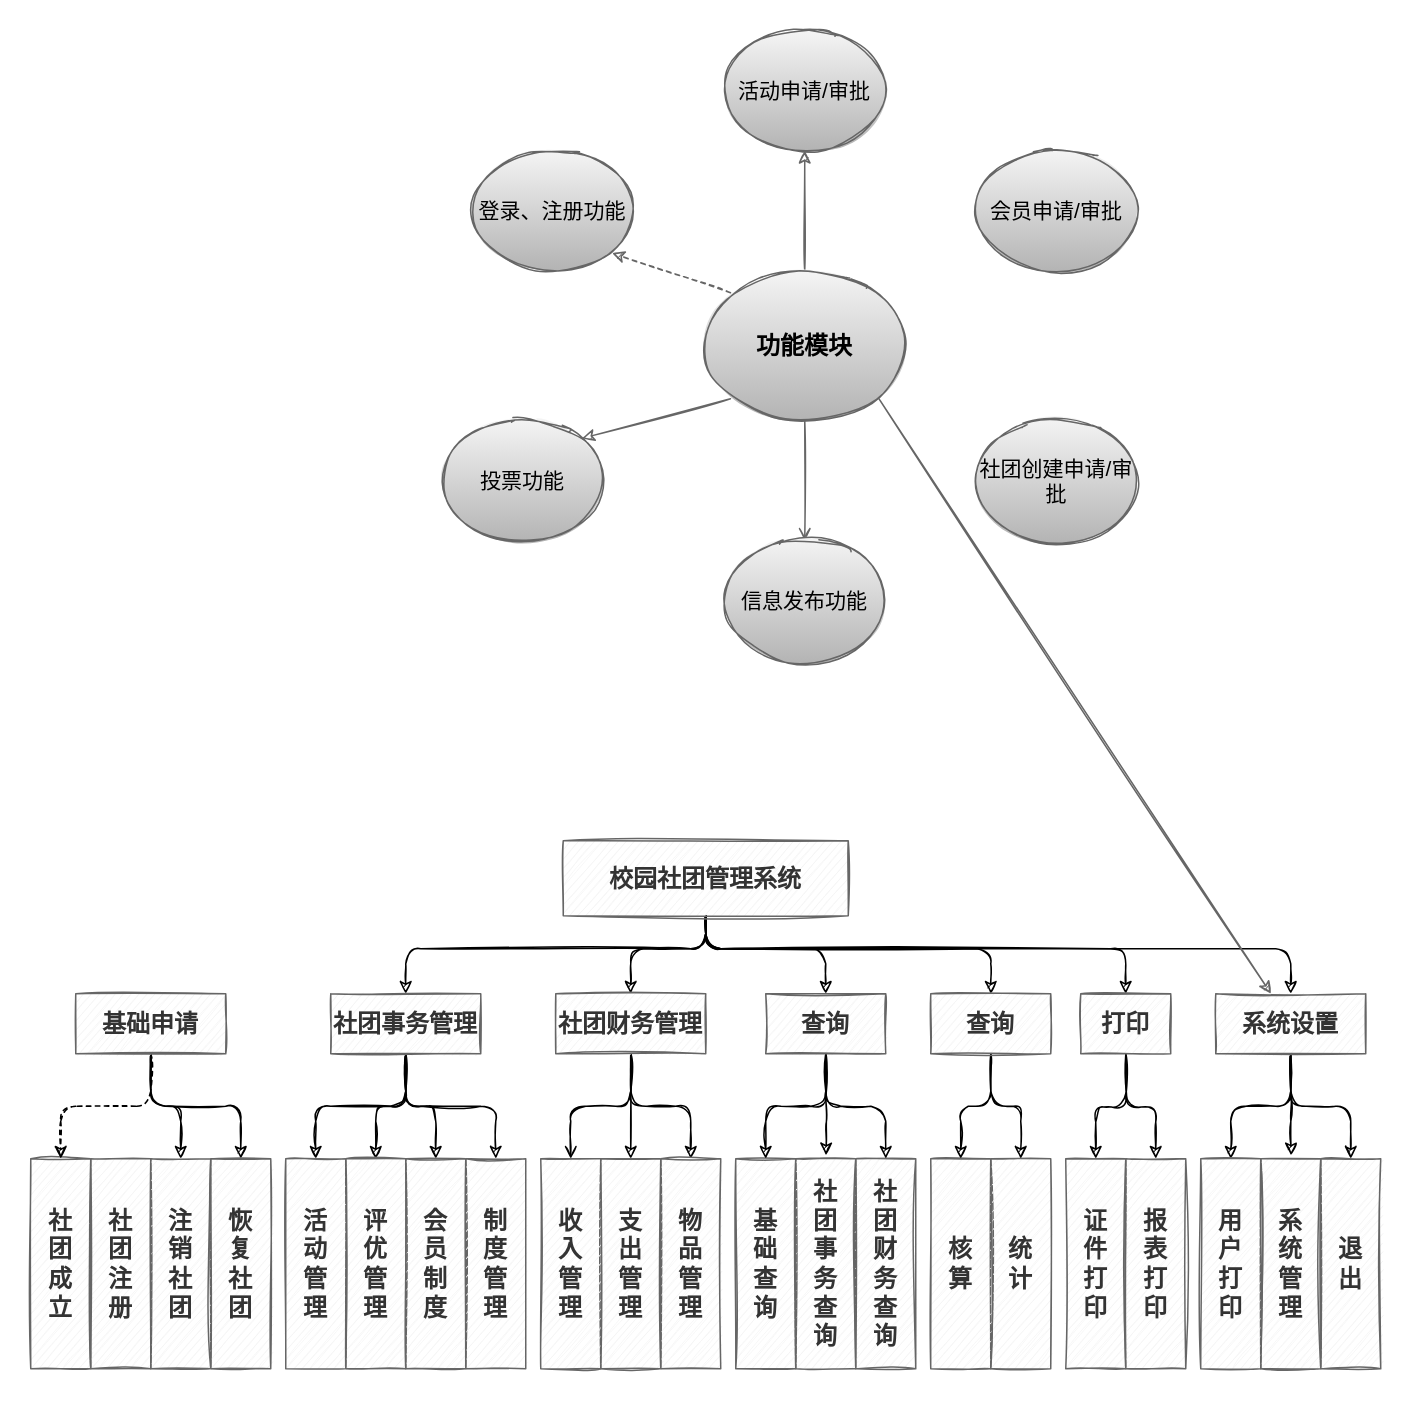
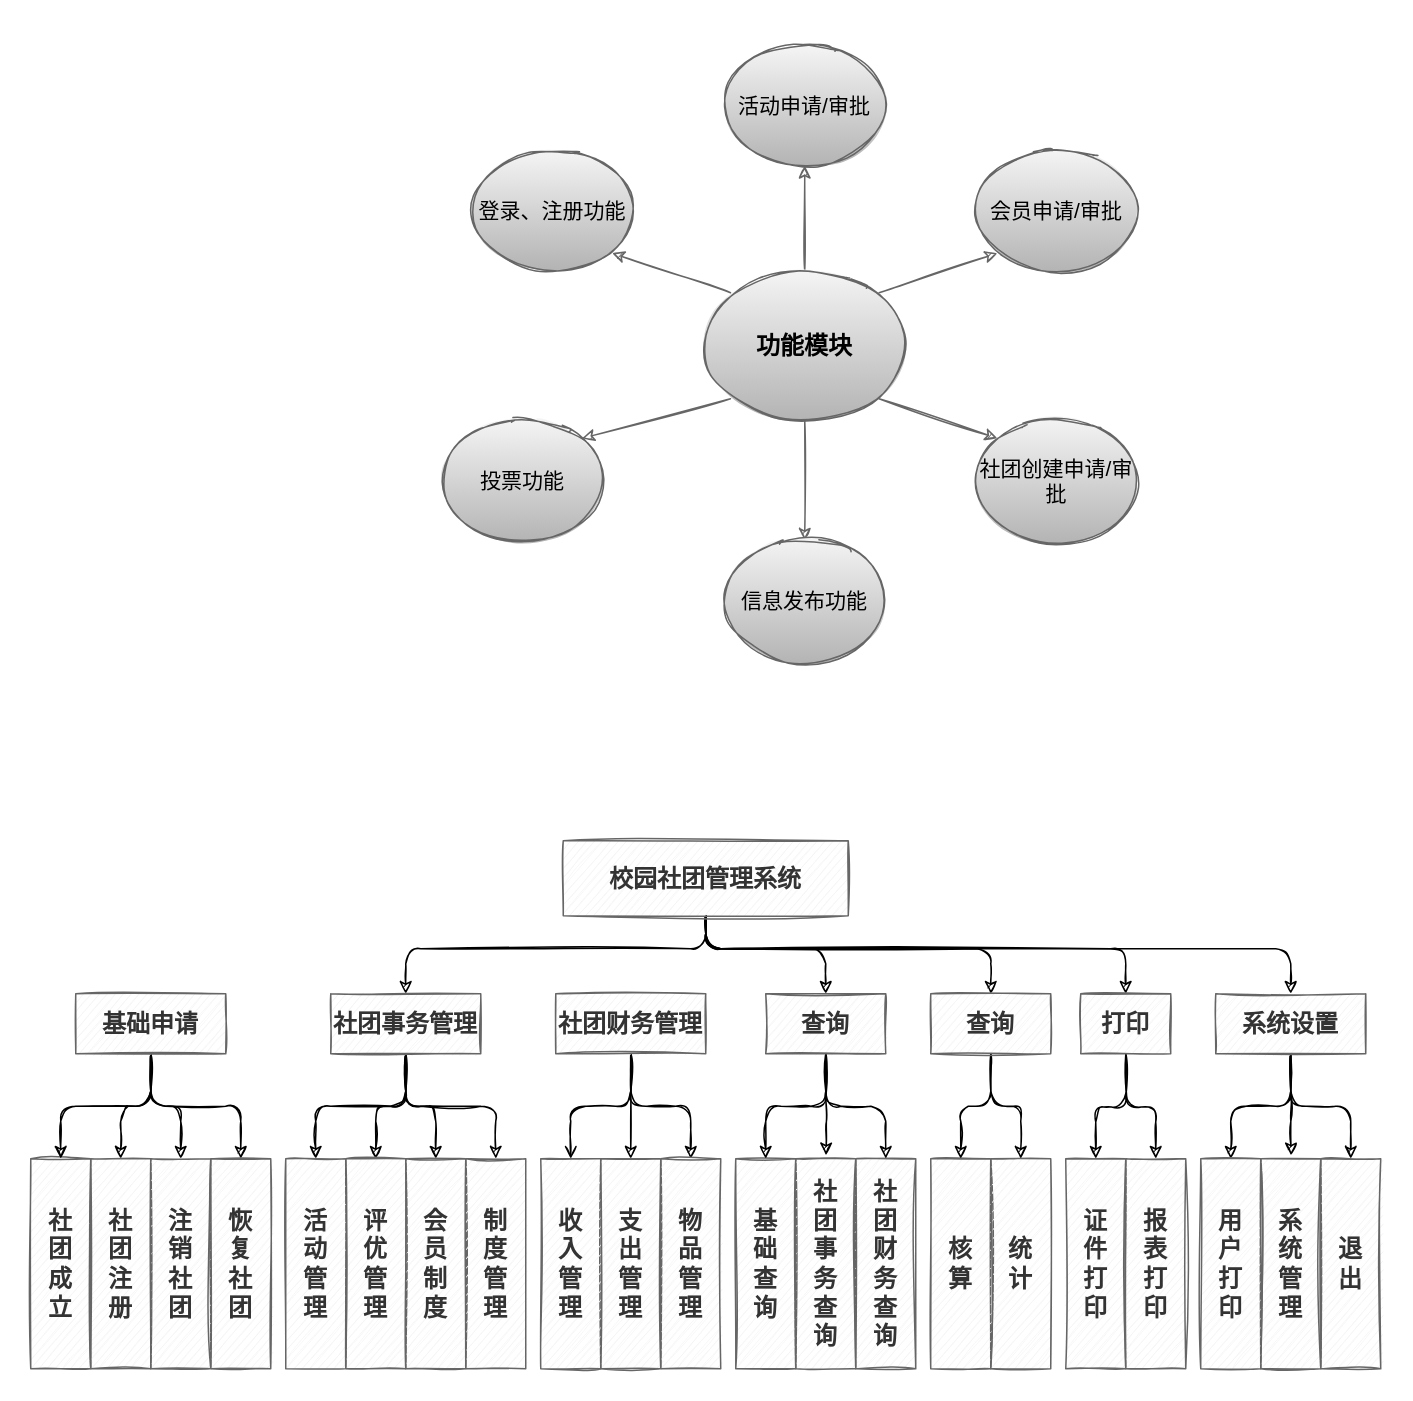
(805, 91) -> (805, 106)
(674, 274) -> (674, 274)
none -> (934, 274)
(805, 531) -> (805, 529)
(1072, 692) -> (933, 417)
(631, 966) -> none
(61, 1125) -> (61, 1125)
none -> (121, 1130)
